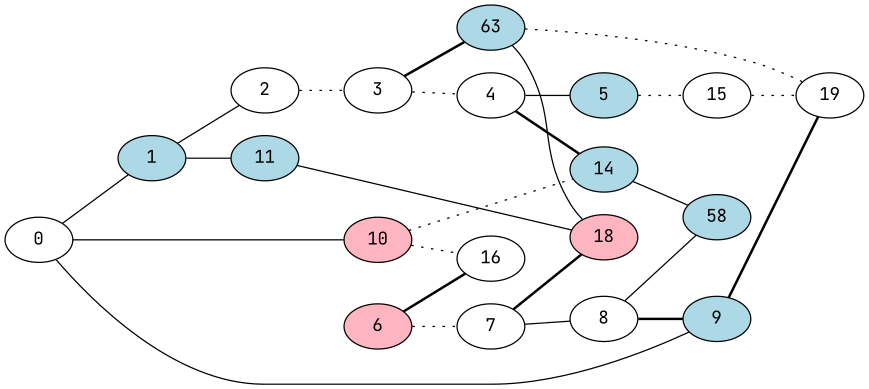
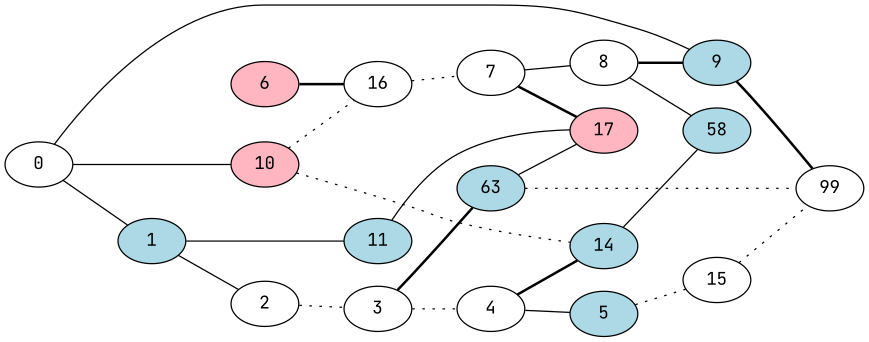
(830, 95) -> (830, 188)
(604, 237) -> (604, 131)
(435, 326) -> (435, 78)
